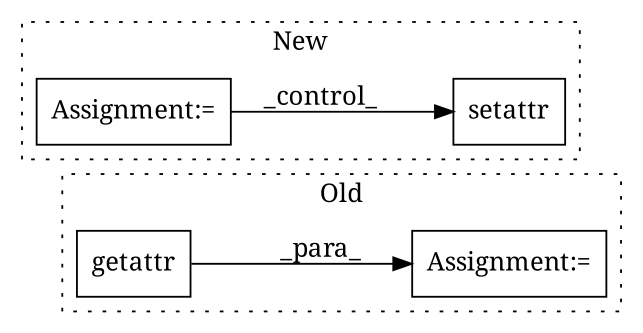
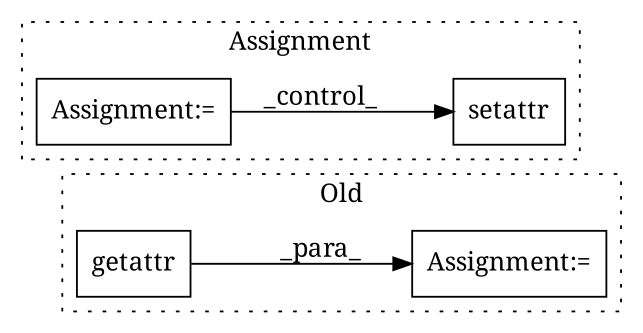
(301, 43) -> (301, 43)
